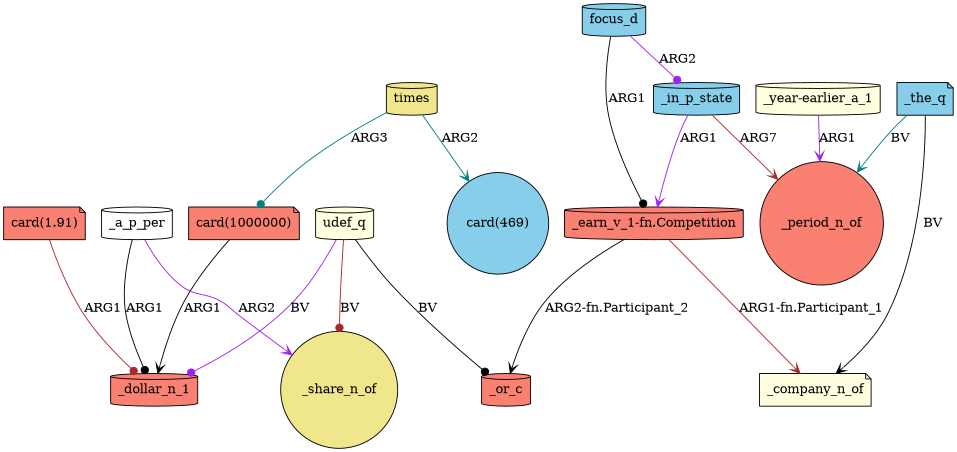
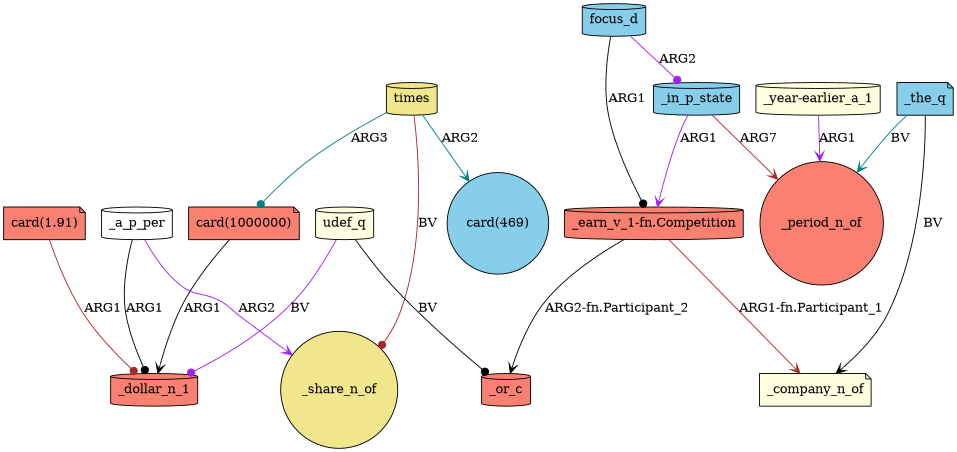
(341, 282) -> (417, 231)
